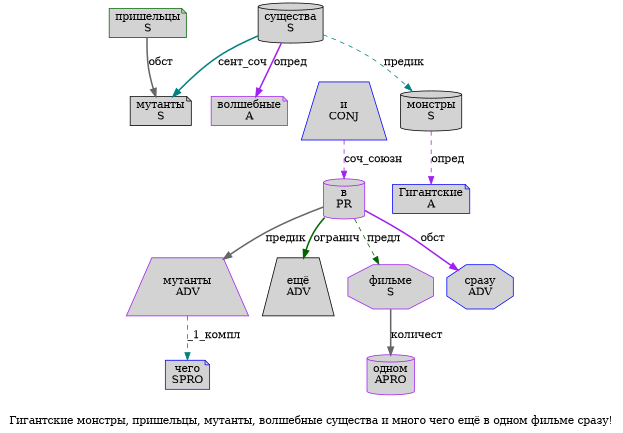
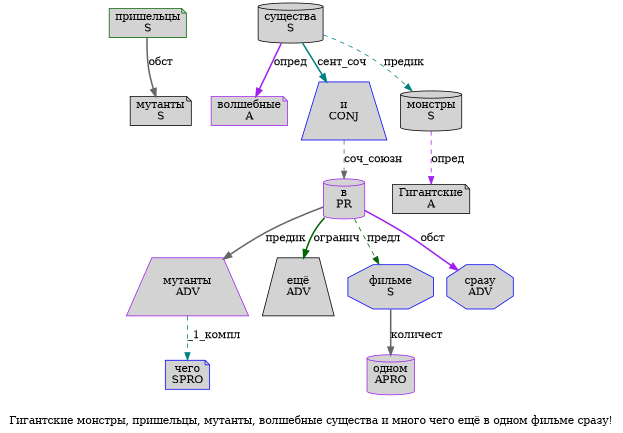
(215, 59) -> (312, 59)
(344, 155) -> (344, 155)
(431, 199) -> (431, 199)
(391, 287) -> (391, 287)
